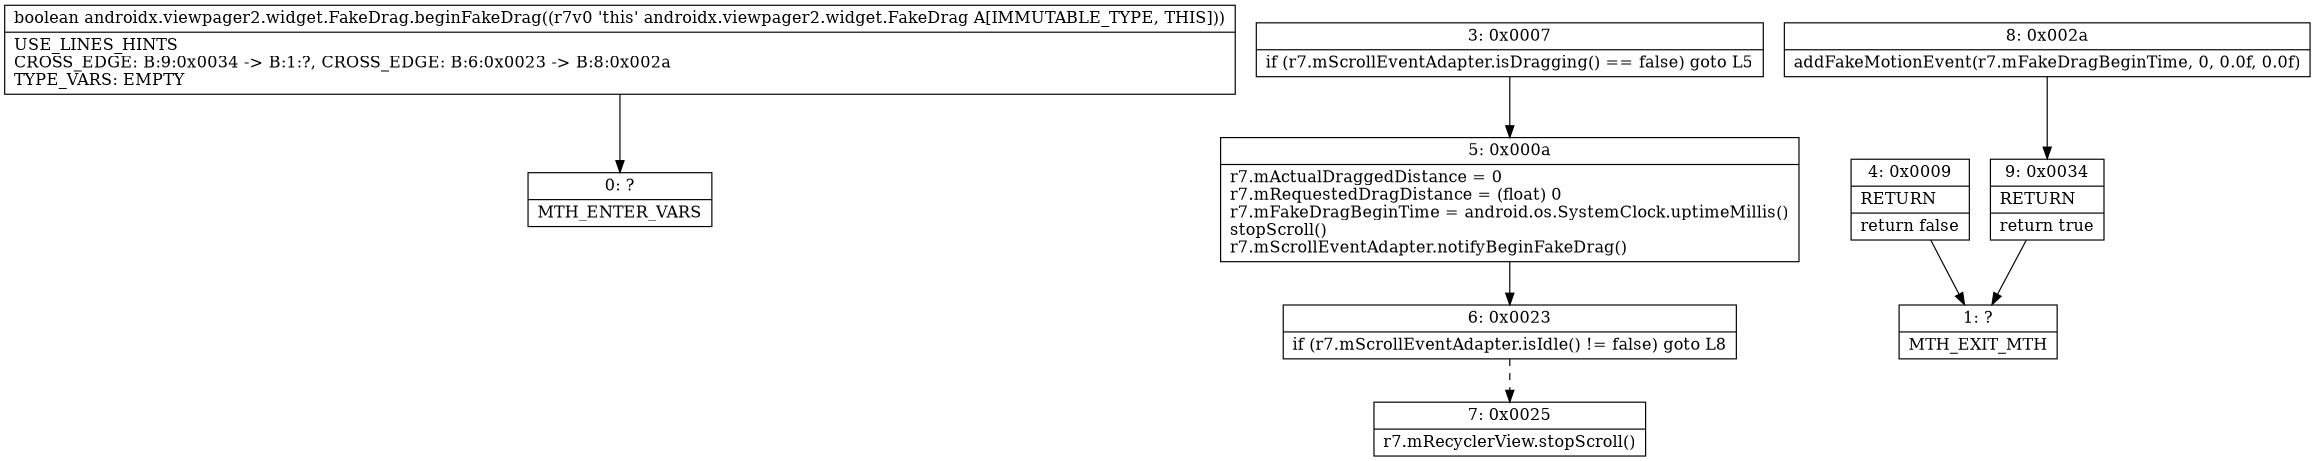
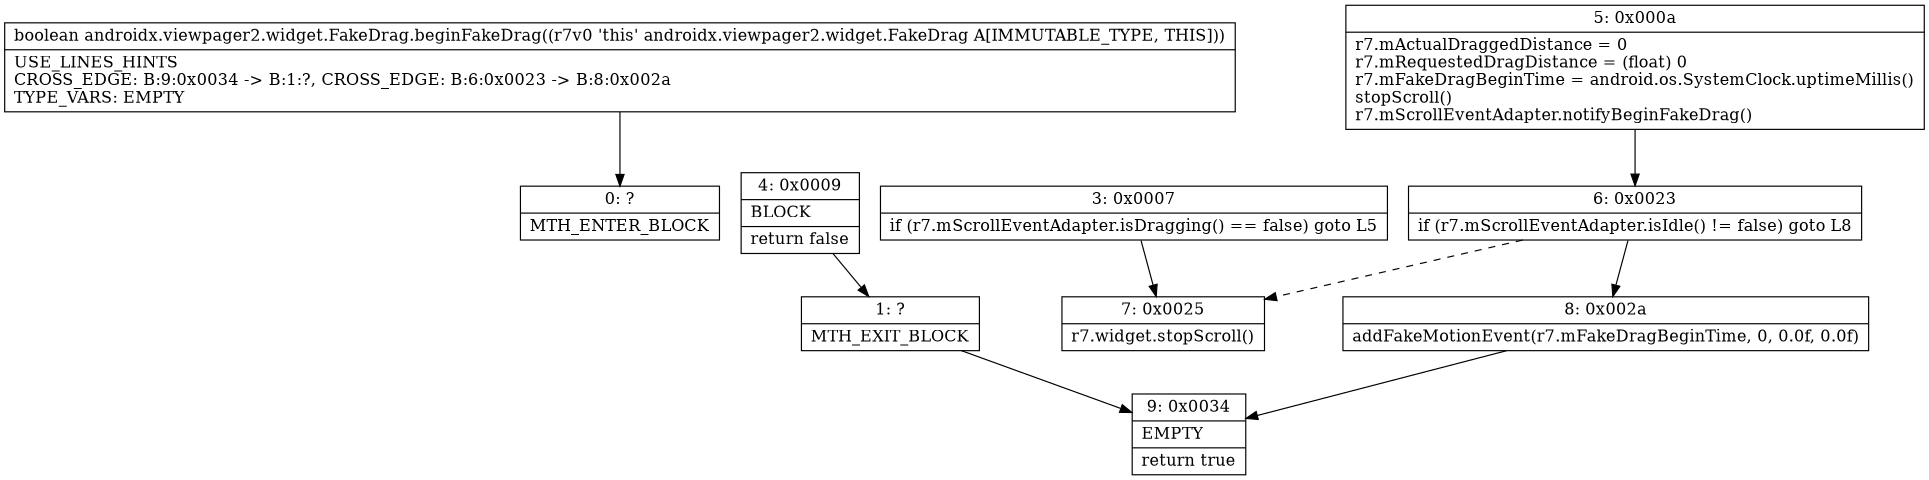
(1510, 101) -> (1147, 263)
(1899, 199) -> (781, 213)
(2038, 199) -> (1173, 434)
(620, 213) -> (620, 226)
none -> (1622, 263)
(2012, 267) -> (1041, 380)
(1978, 345) -> (890, 337)
(1510, 442) -> (1163, 337)
